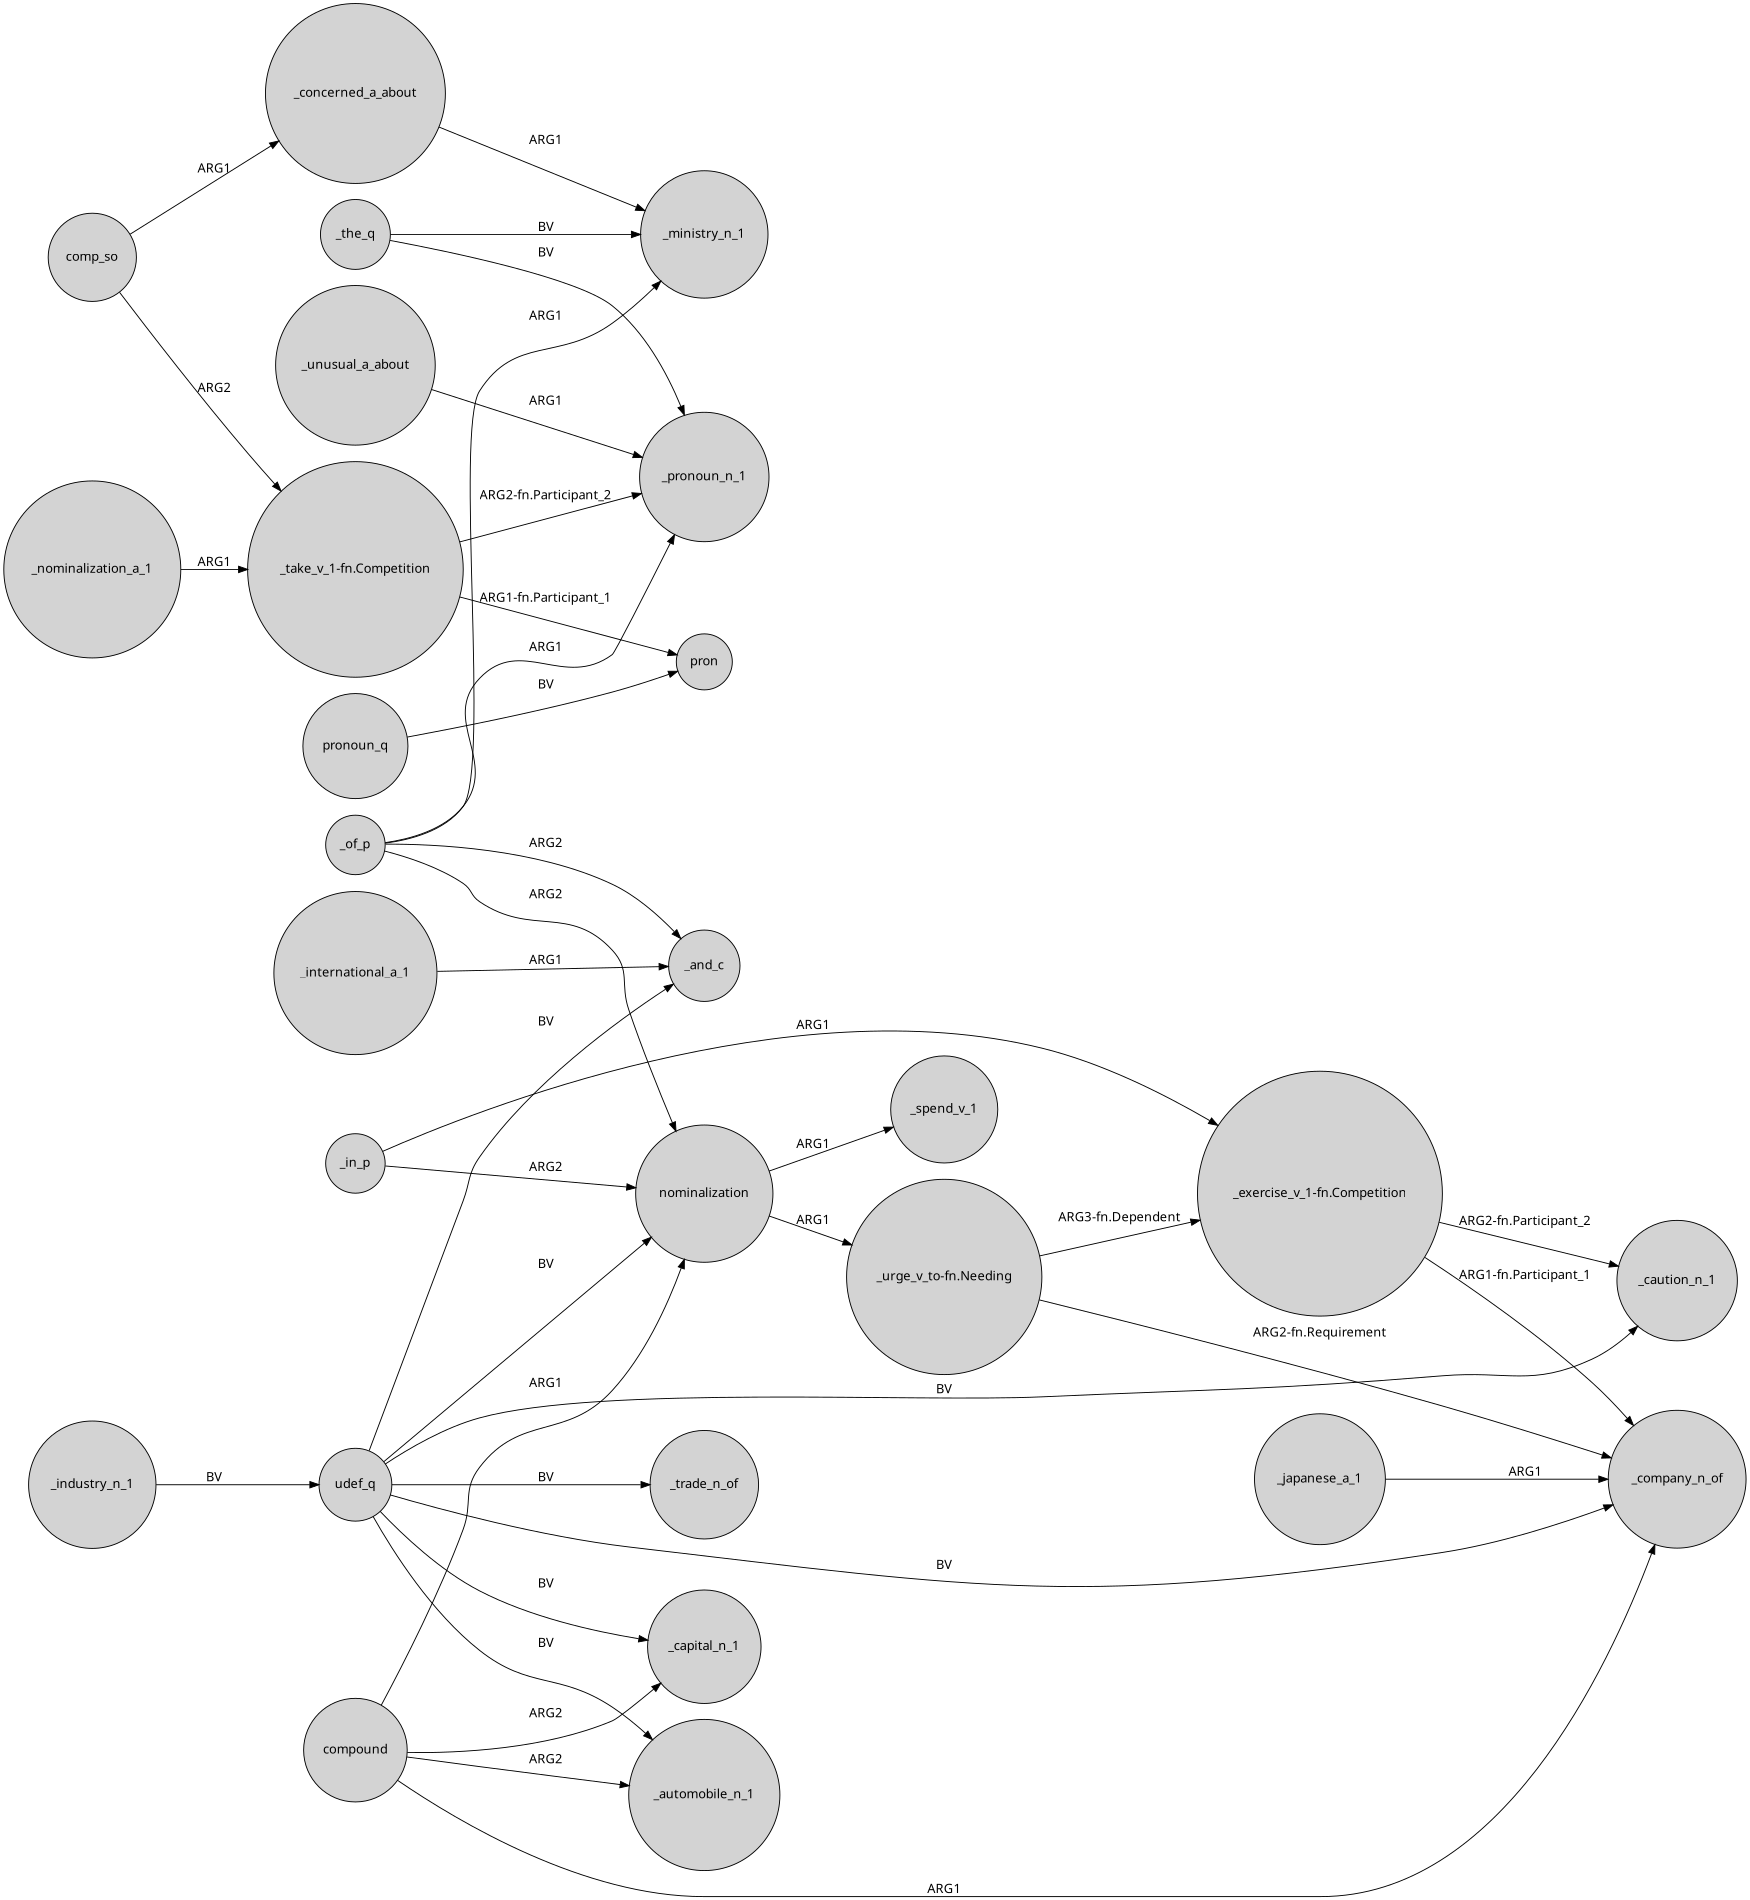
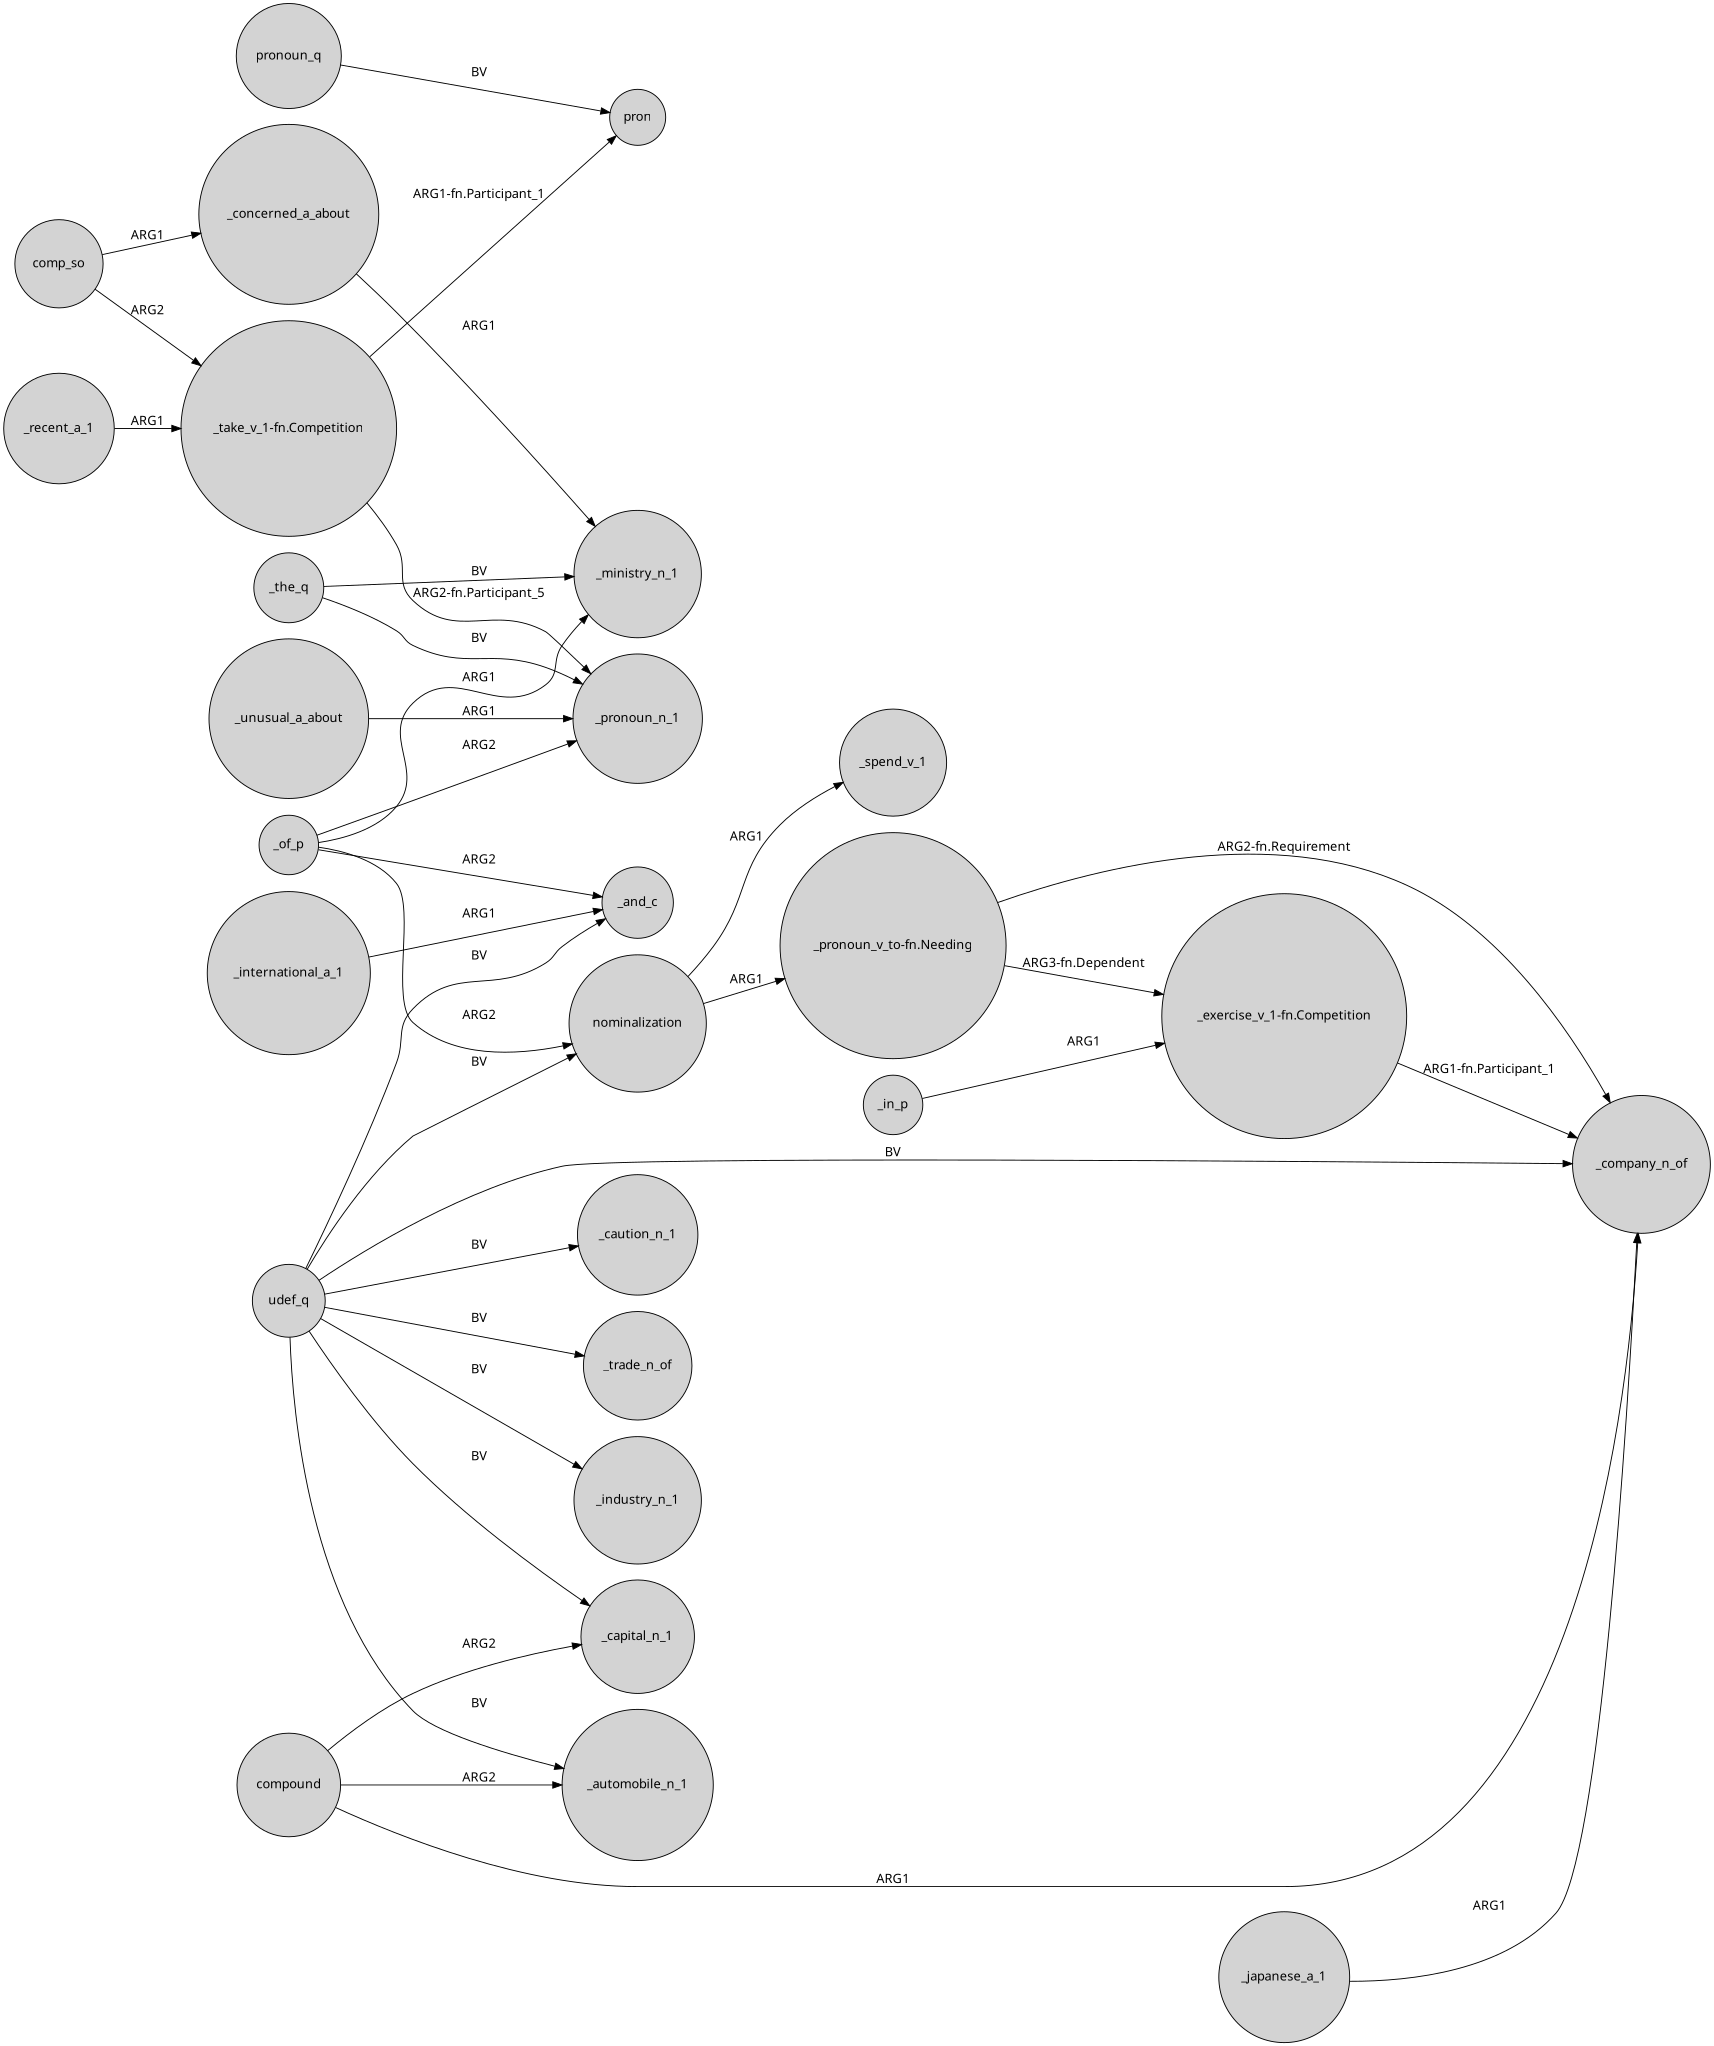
(546, 496) -> (479, 594)
(92, 569) -> (59, 429)
(546, 648) -> (479, 746)
(506, 1176) -> none
(1524, 1243) -> none
(944, 1277) -> (893, 946)
(493, 1453) -> none
(233, 1485) -> (447, 1391)
